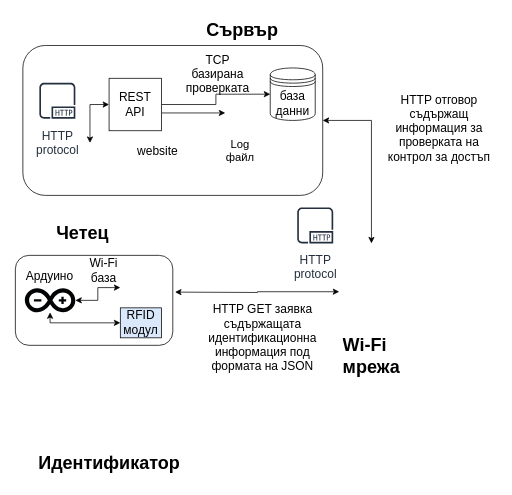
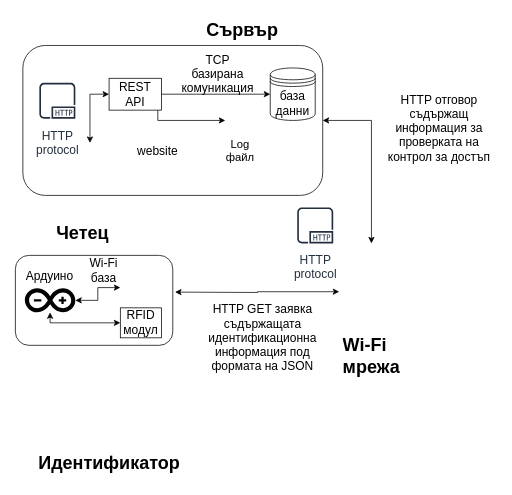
(218, 74) -> (218, 74)
(135, 104) -> (135, 94)
(141, 323) -> (141, 323)
